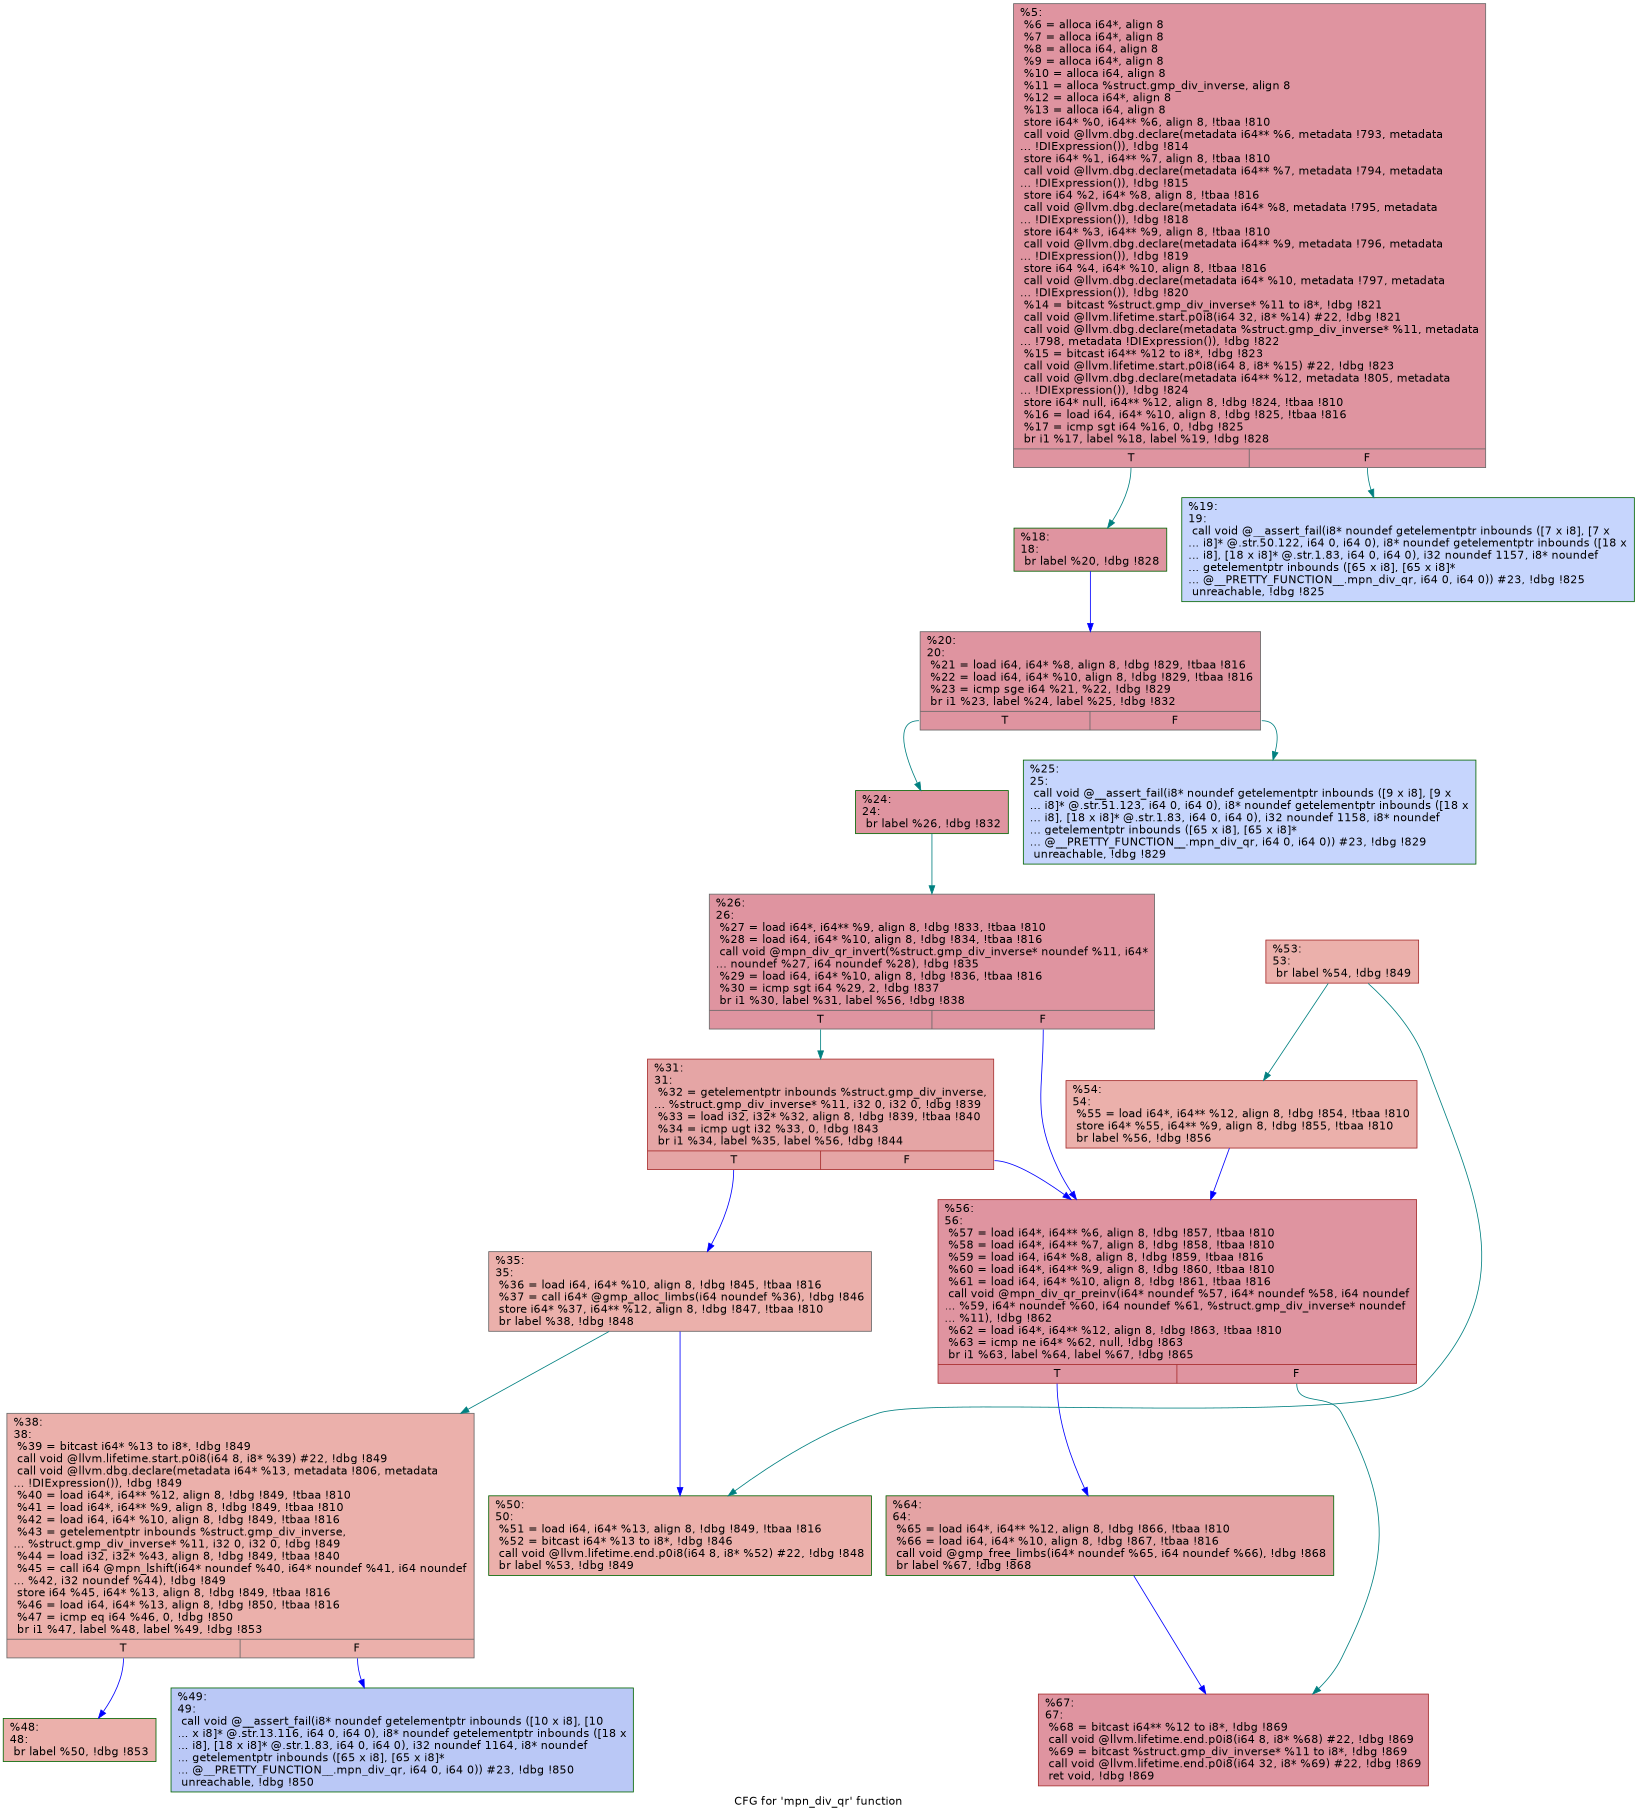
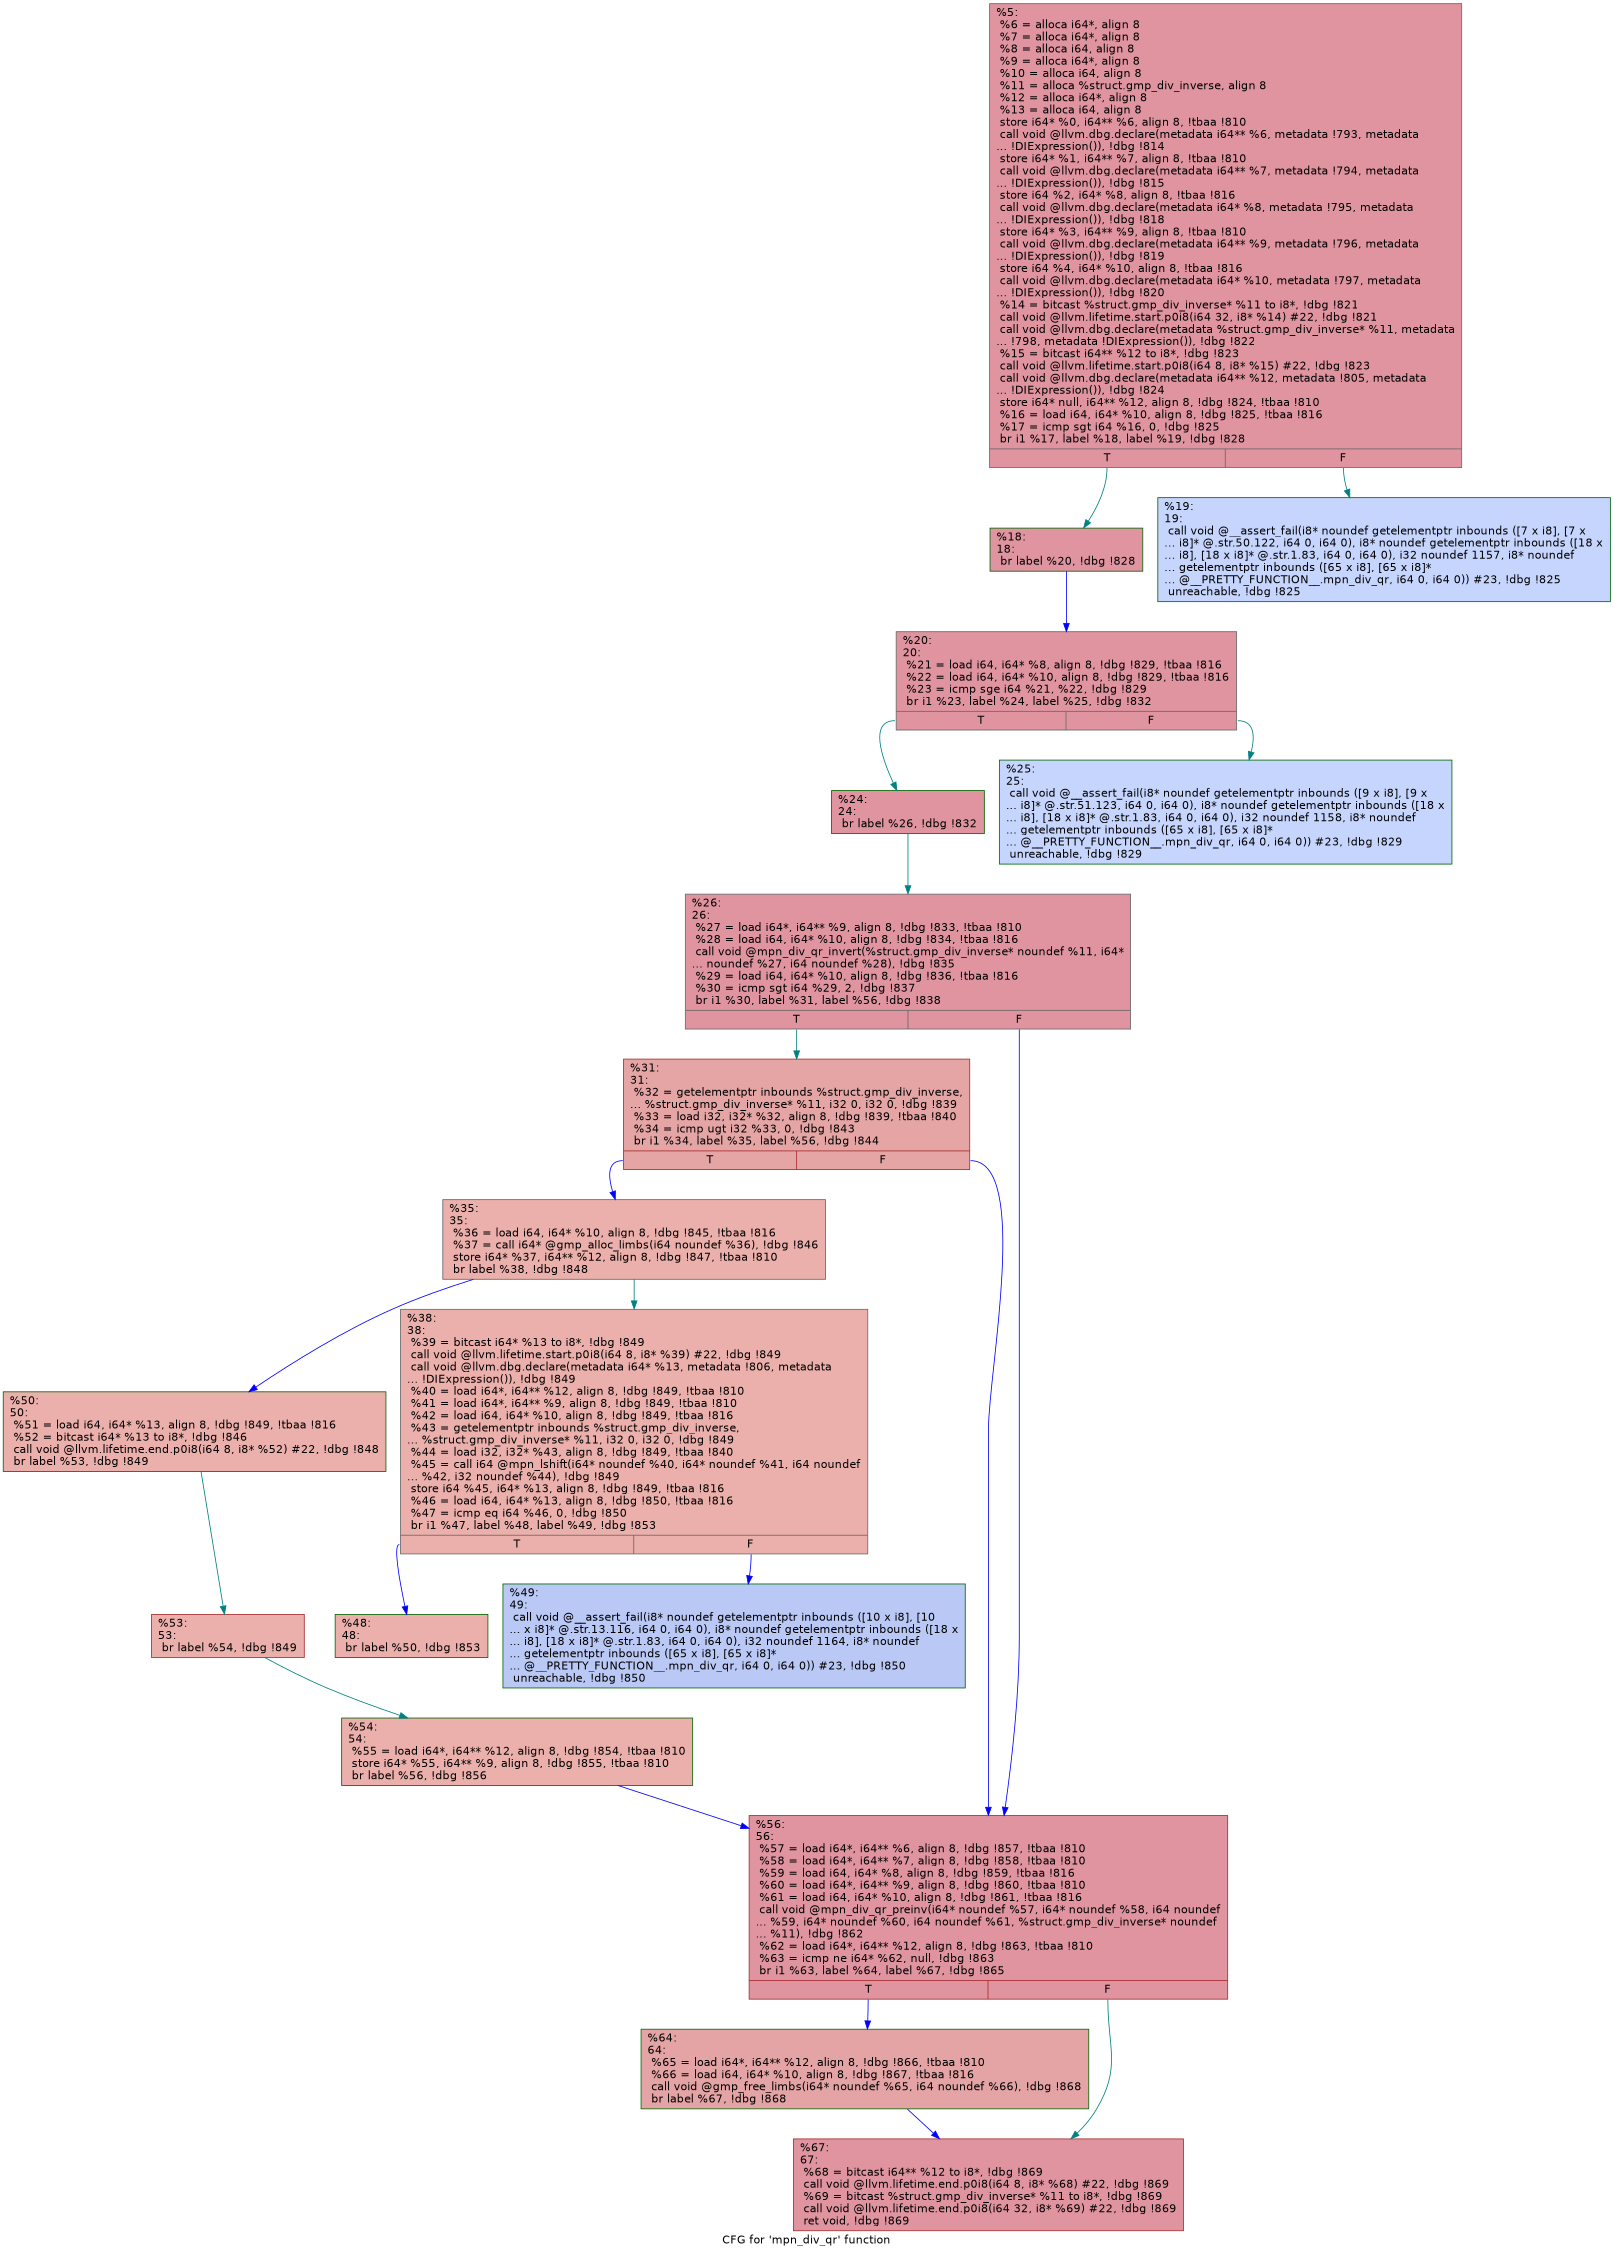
(1242, 1114) -> (517, 1752)
(1293, 1406) -> (212, 1539)
